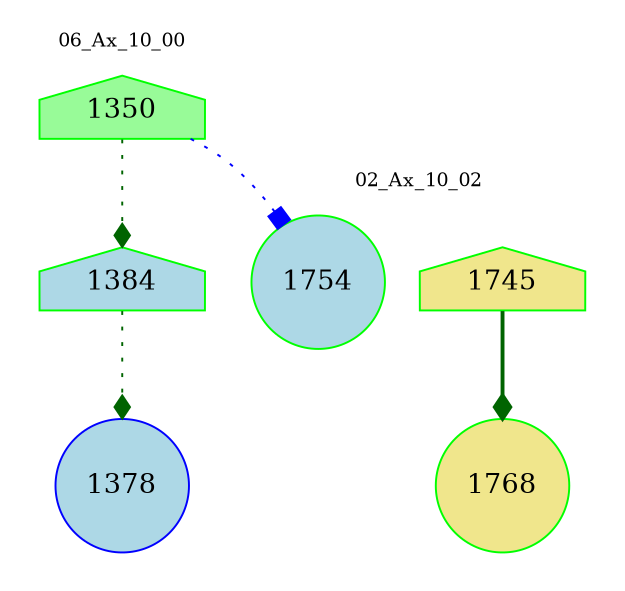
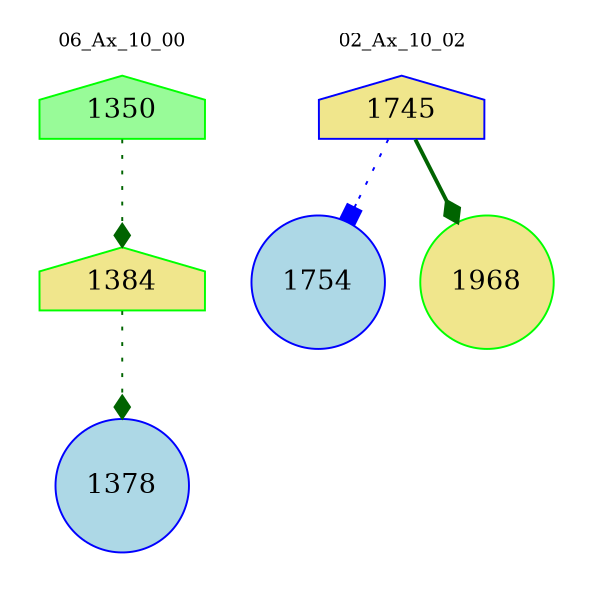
(249, 182) -> (372, 172)
(122, 282) -> (122, 282)
(318, 282) -> (318, 282)
(503, 282) -> (402, 111)
(503, 486) -> (487, 282)
